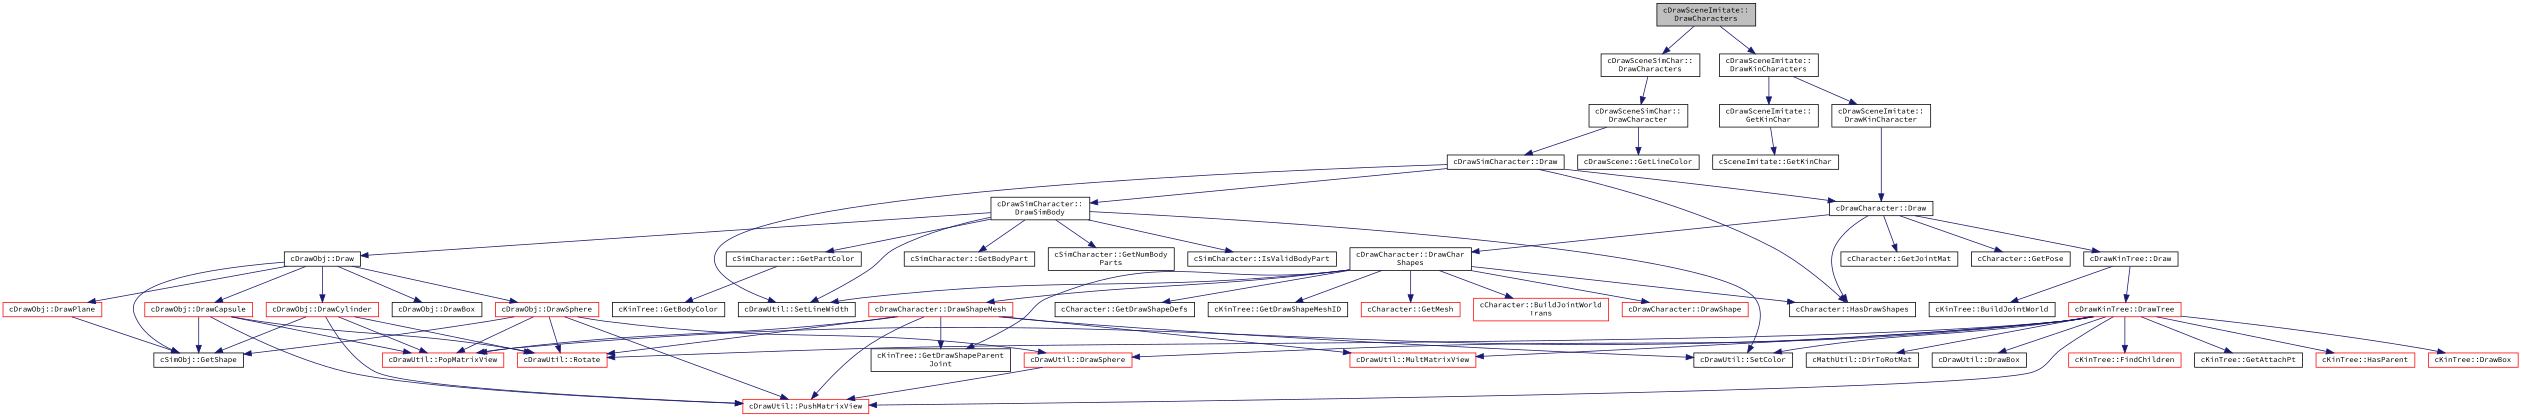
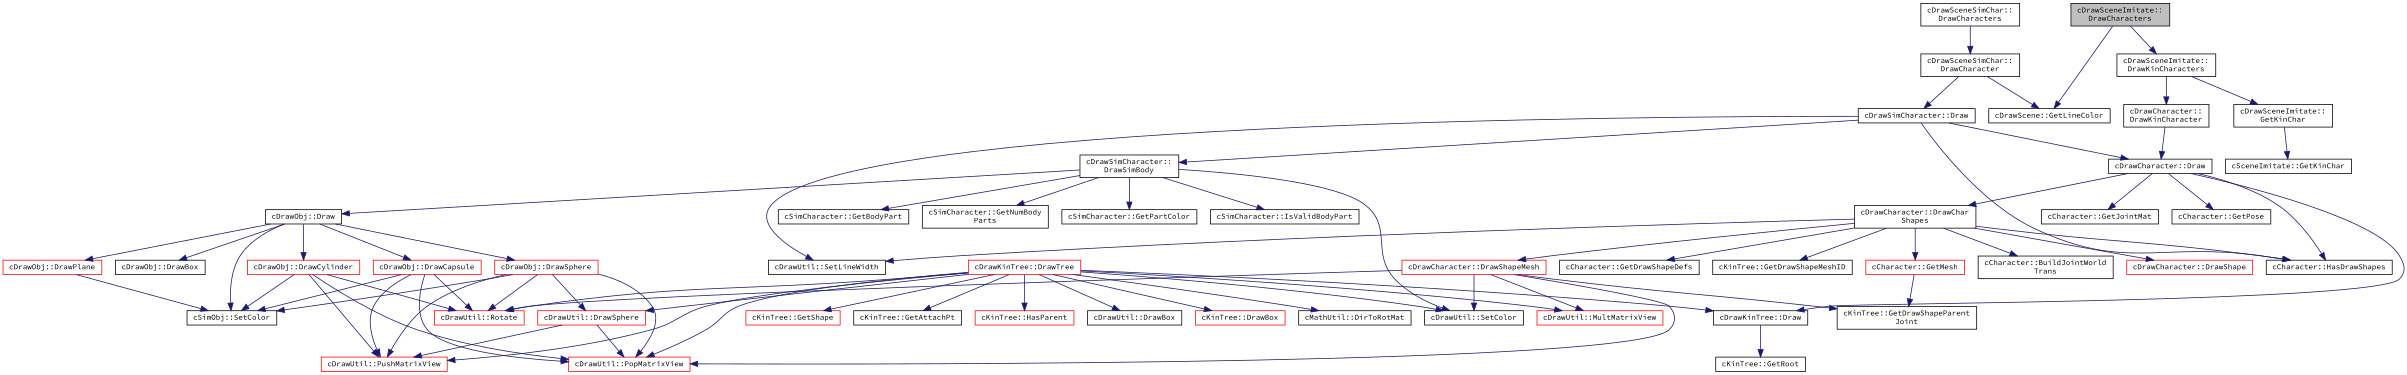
(1681, 37) -> (2086, 64)
(1881, 116) -> (2166, 116)
(899, 247) -> none
(1152, 273) -> (1912, 287)
(2128, 281) -> (1393, 286)
(669, 310) -> none
(1541, 310) -> (2046, 267)
(1992, 310) -> (1761, 364)
none -> (606, 336)
(873, 342) -> none
(199, 360) -> (232, 318)
(2125, 360) -> (793, 318)
